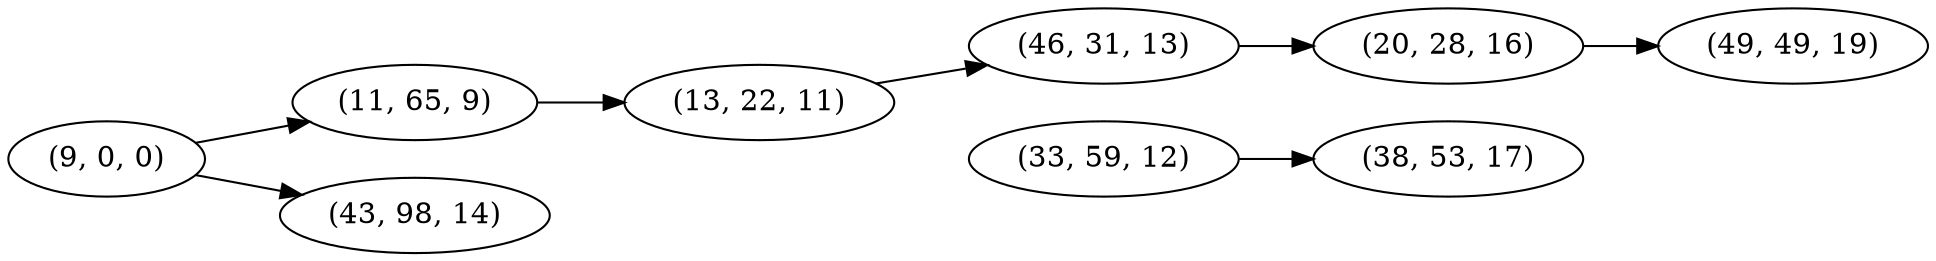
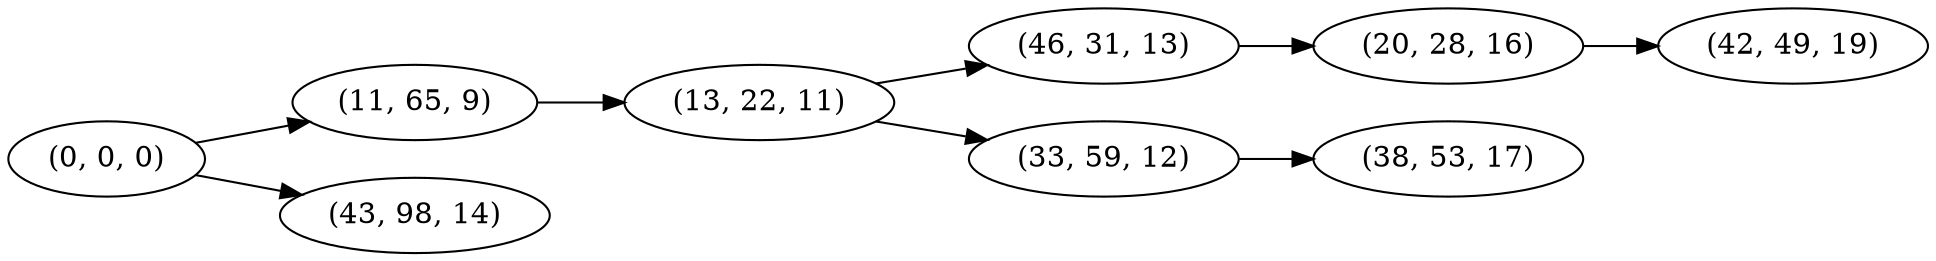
(1793, 46) -> (1793, 46)
none -> (921, 129)
(107, 159) -> (107, 159)
